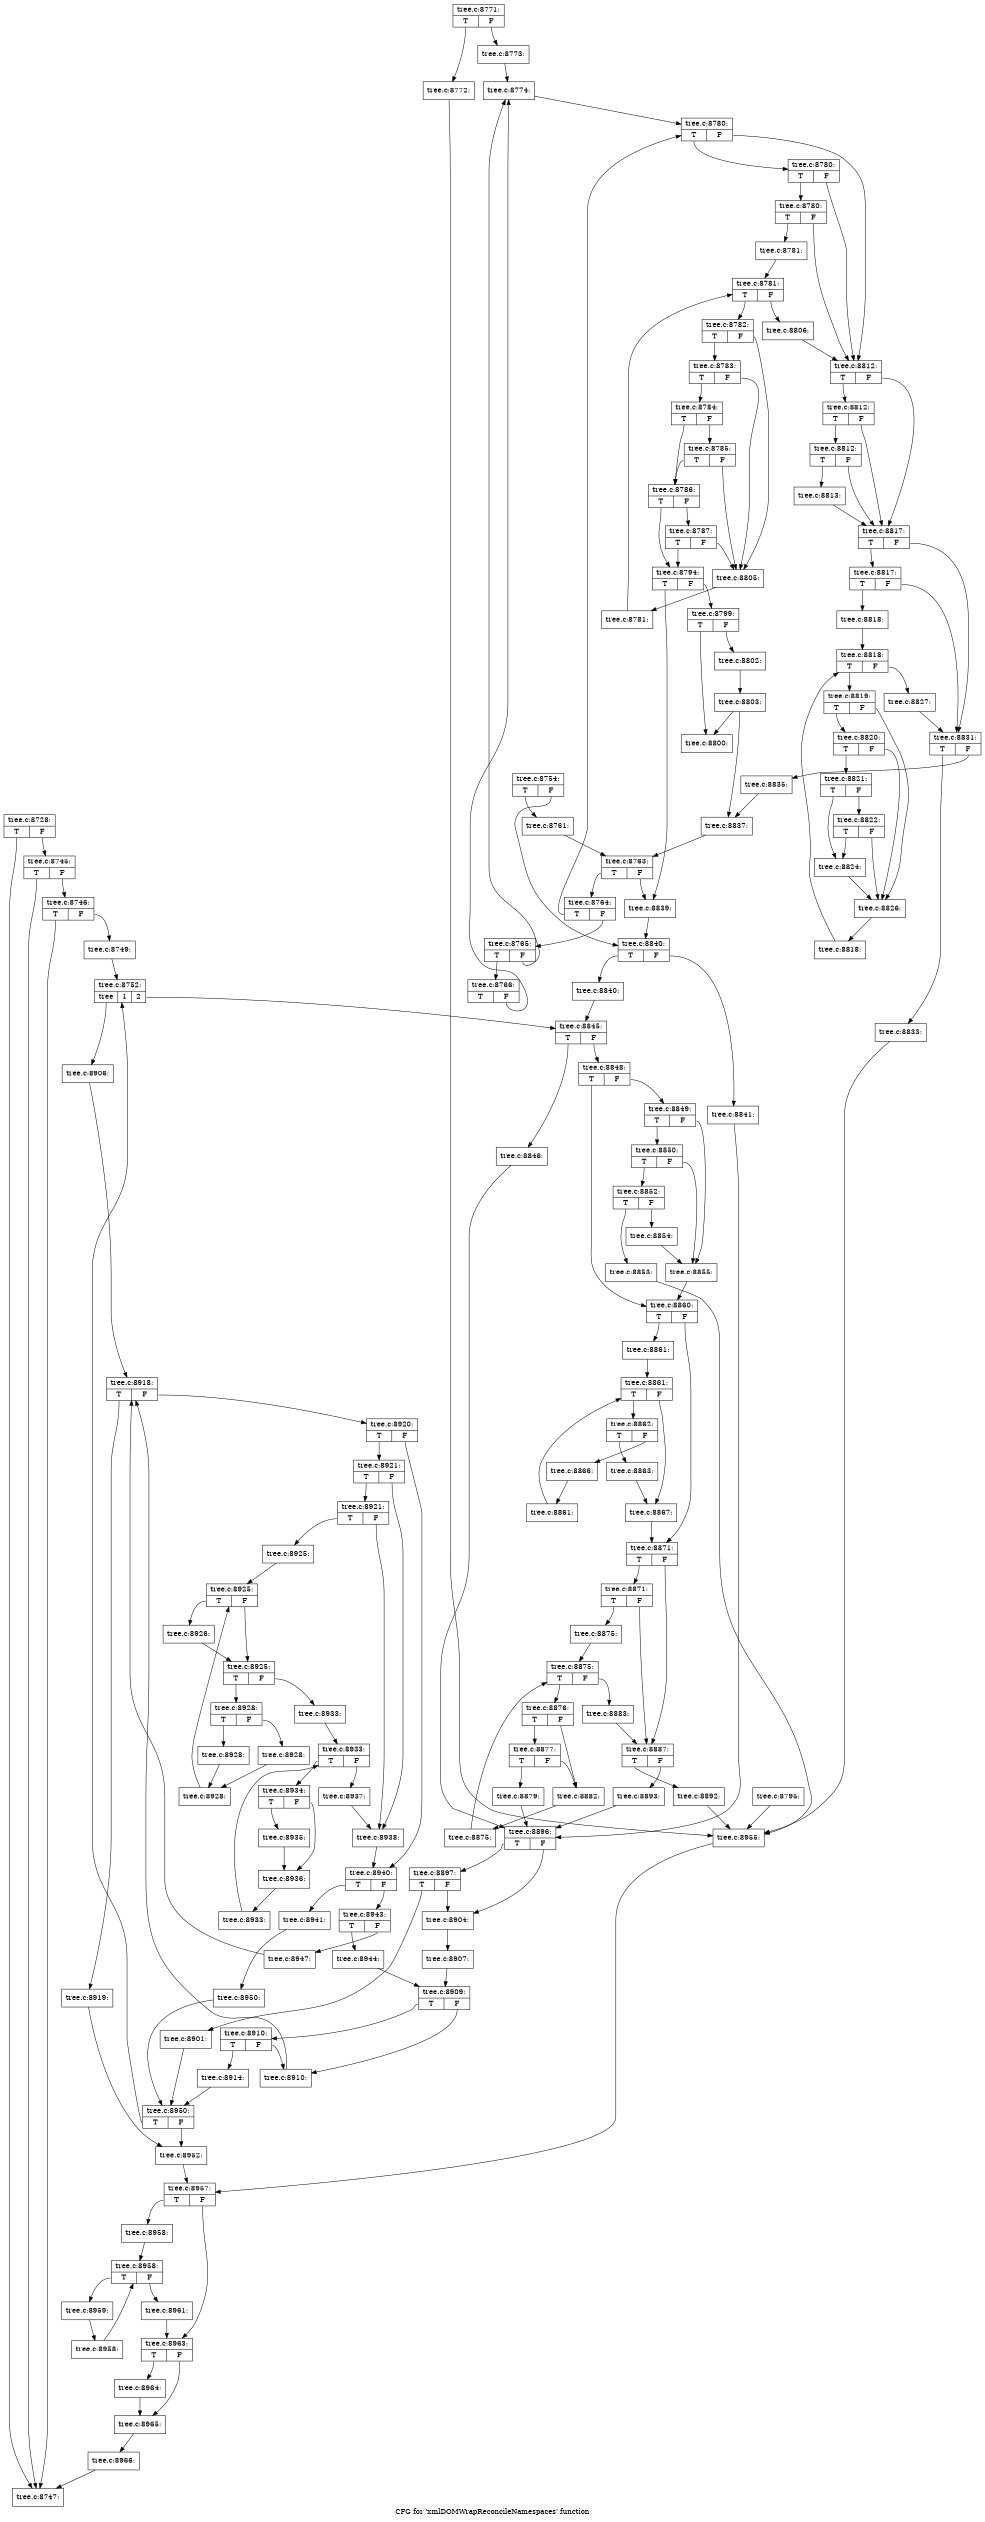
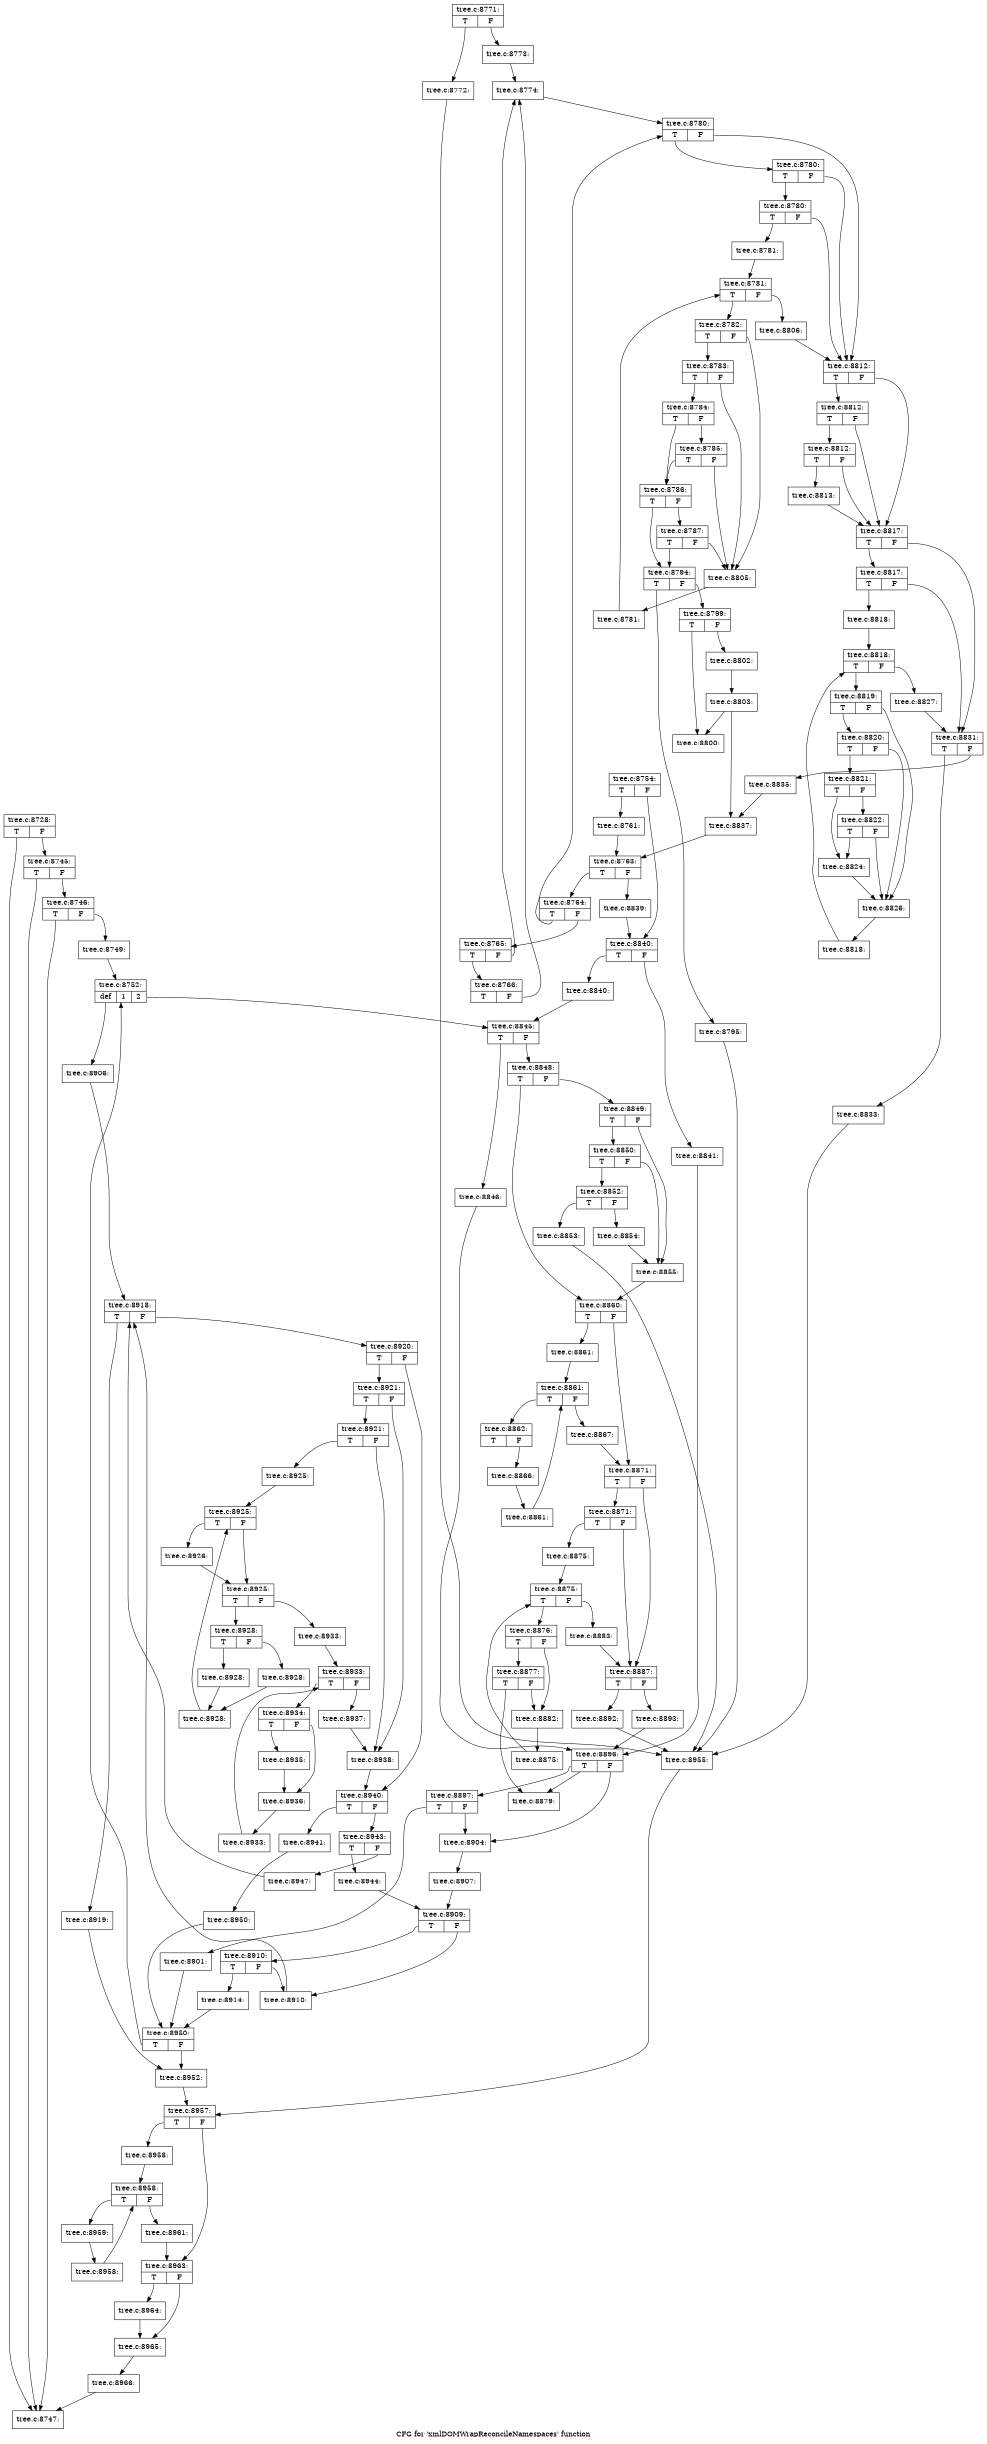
(667, 743) -> (677, 807)
(106, 997) -> (106, 997)
(632, 1472) -> none
(523, 1814) -> (566, 1781)
